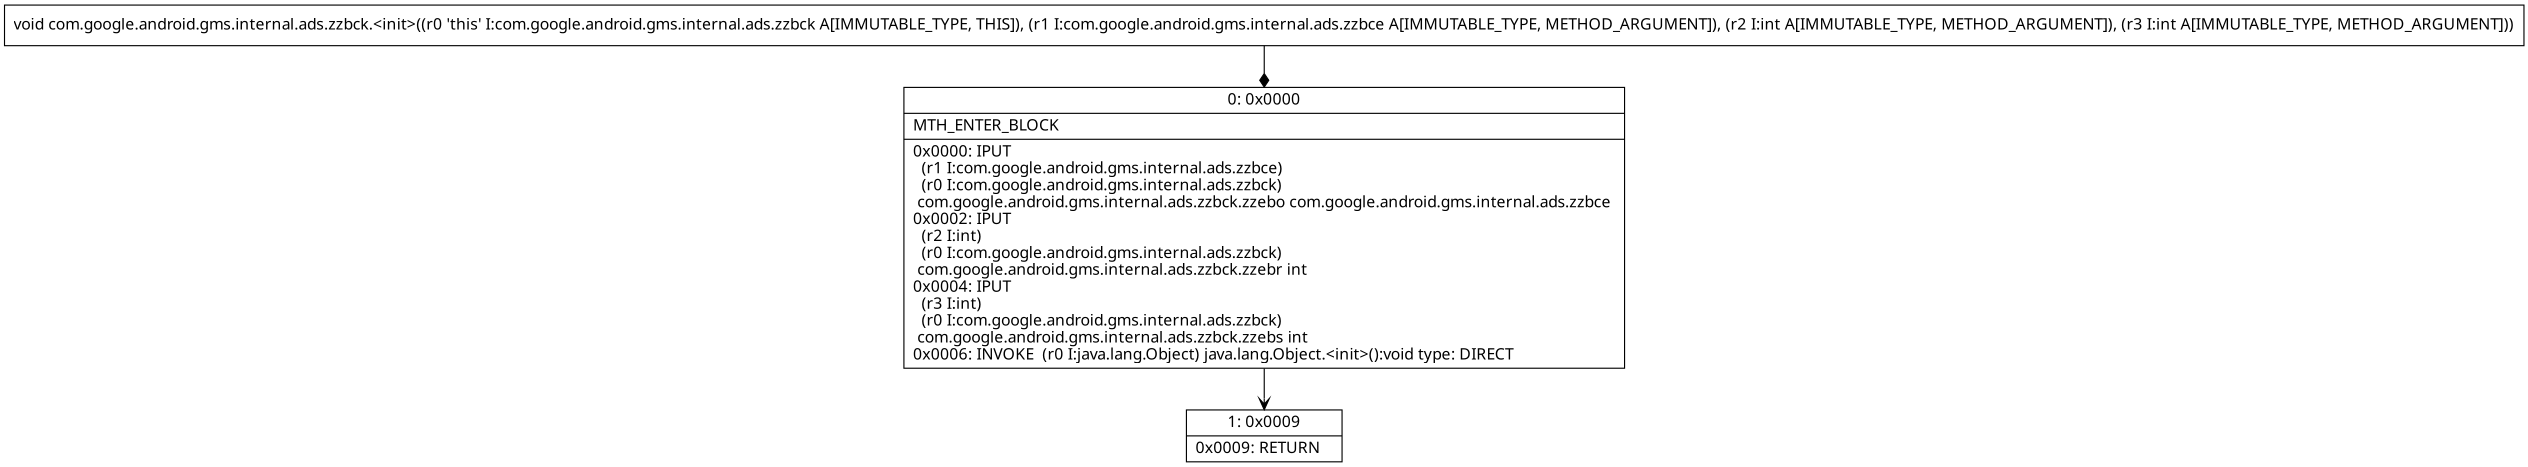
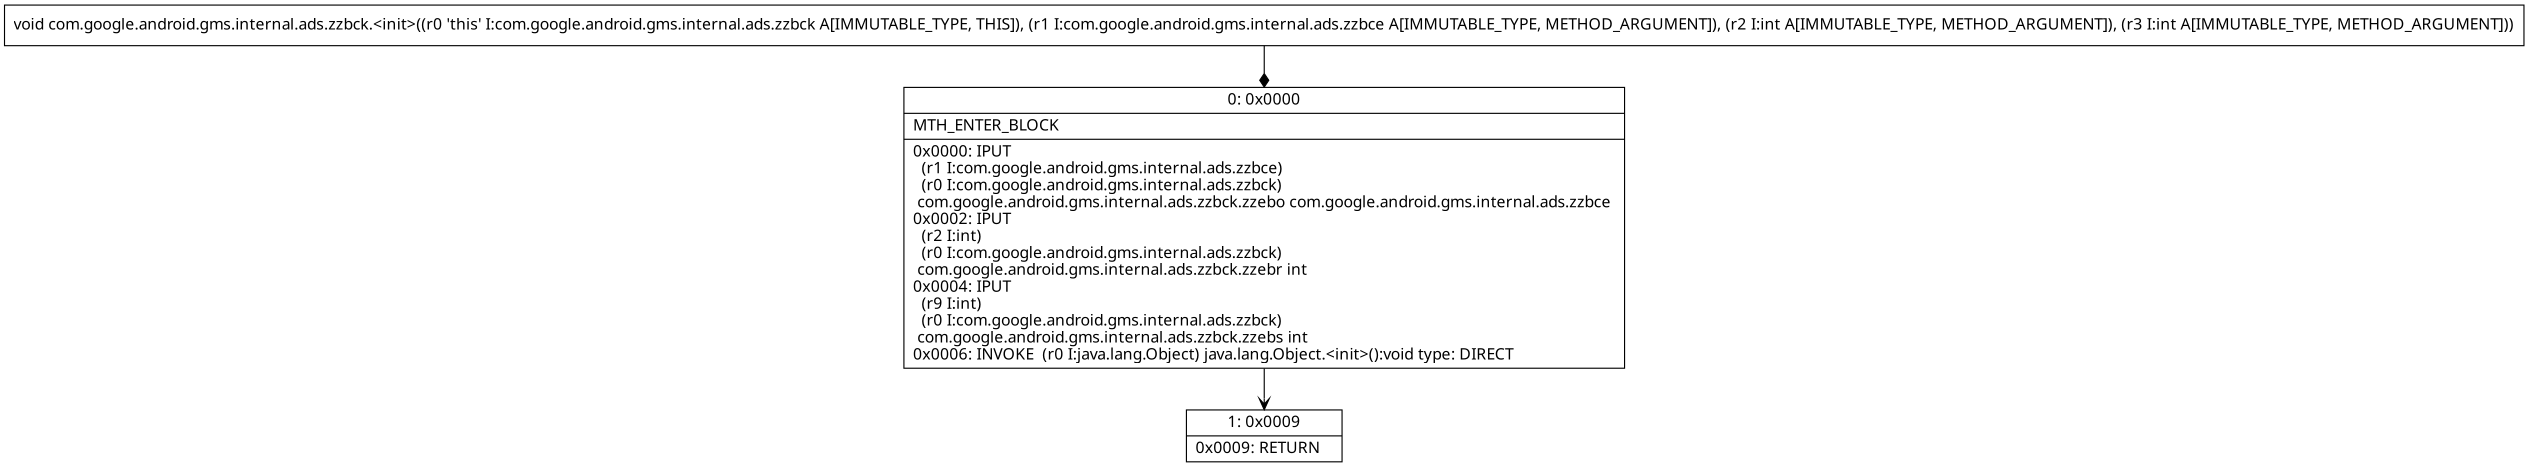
(947, 304) -> (947, 304)
